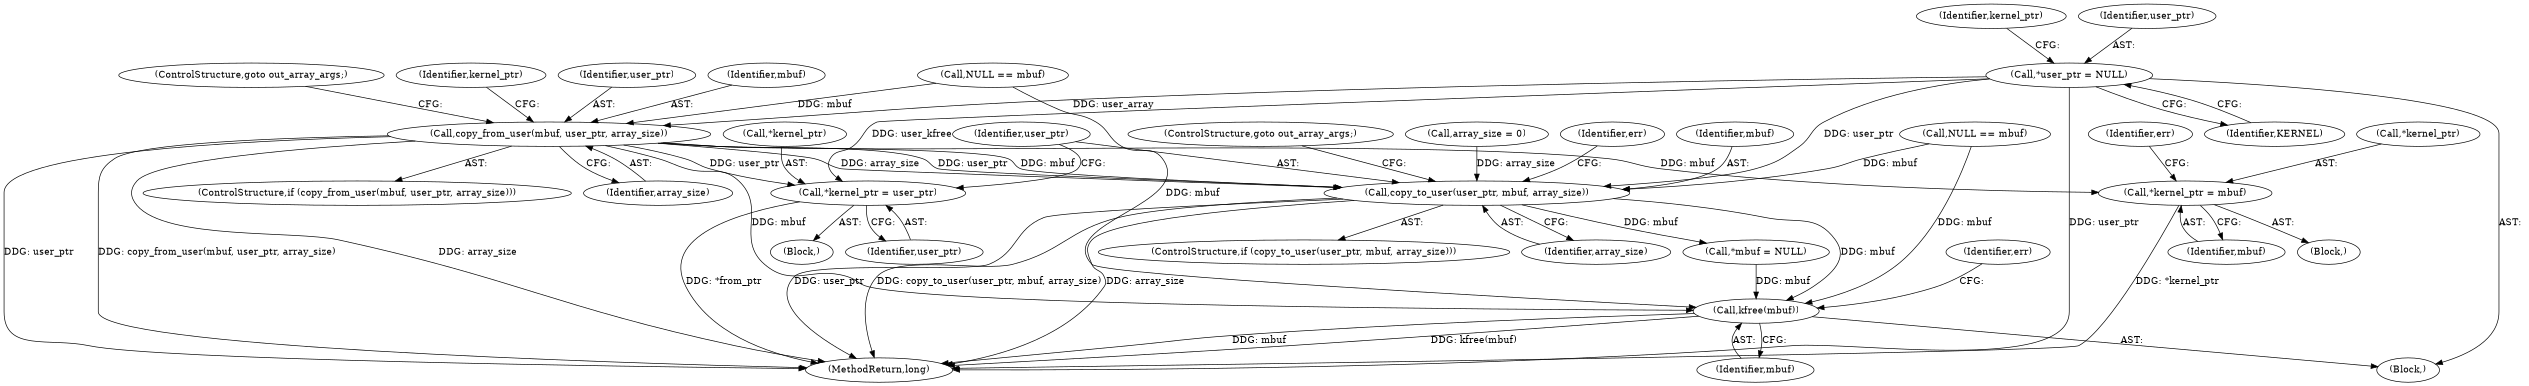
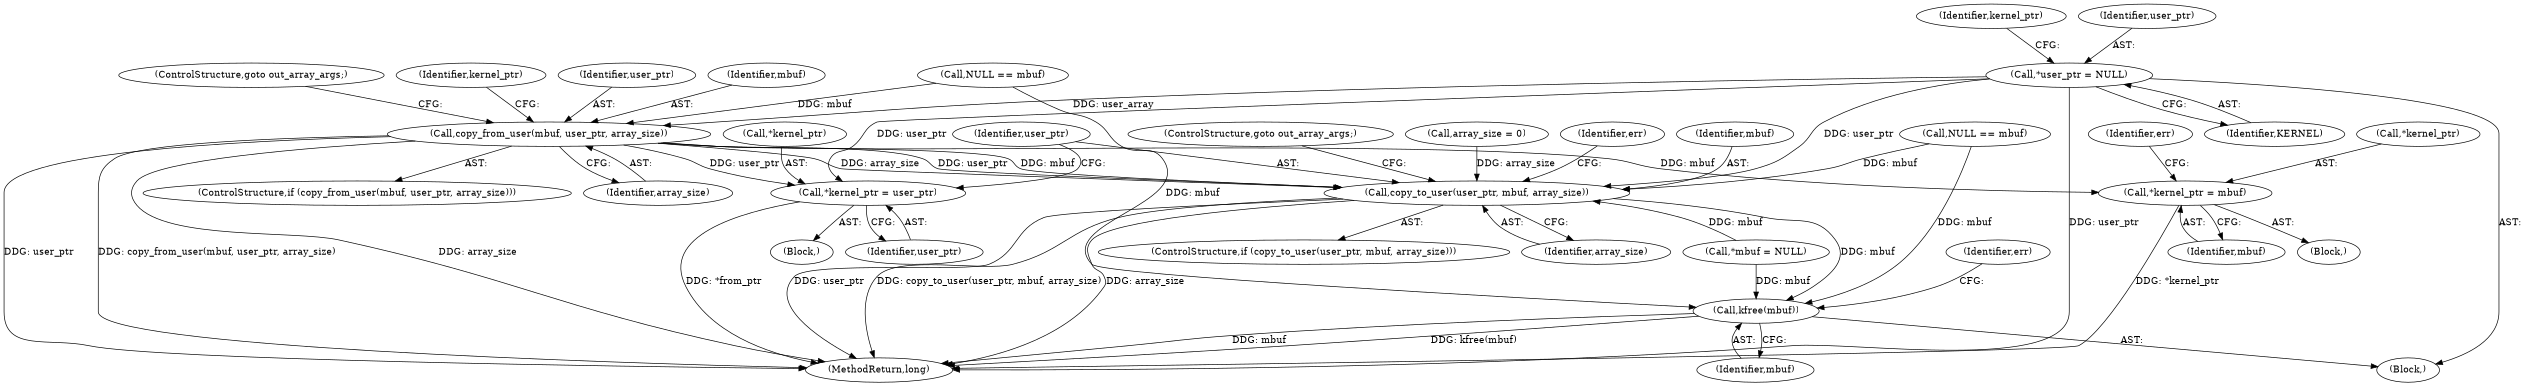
(2231, 105) -> (2231, 105)
(912, 134) -> (912, 134)
(1611, 225) -> (1670, 215)
(1107, 302) -> none
